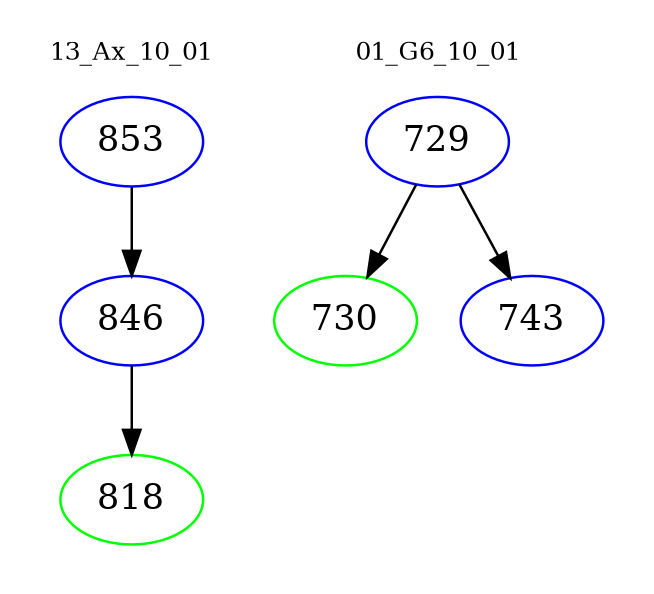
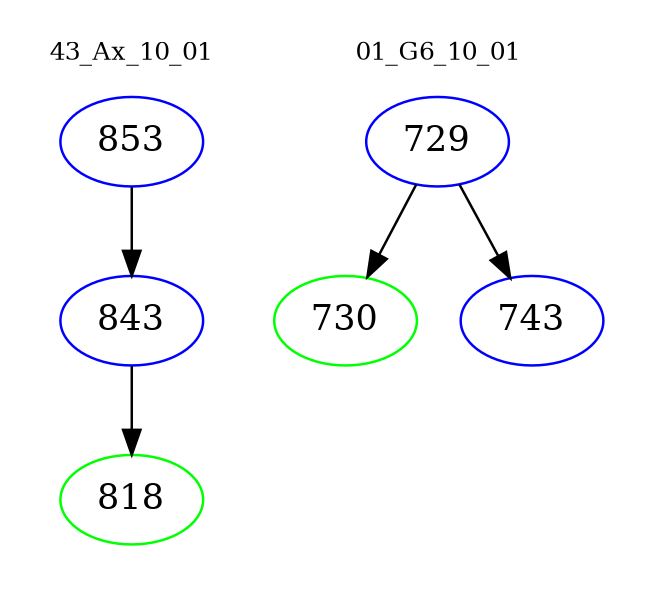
(132, 53) -> (132, 53)
(132, 321) -> (132, 321)
